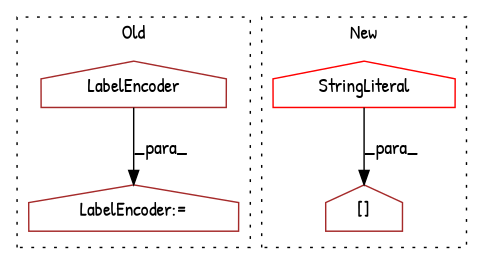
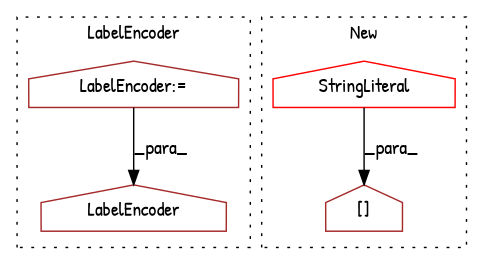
(134, 33) -> (134, 33)
(134, 139) -> (134, 139)
